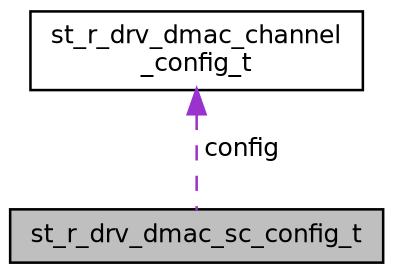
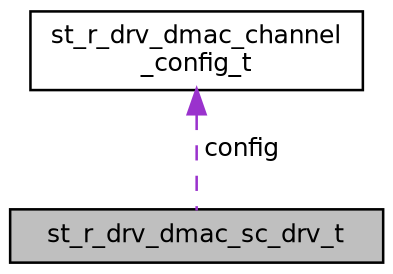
(197, 236) -> (197, 236)
